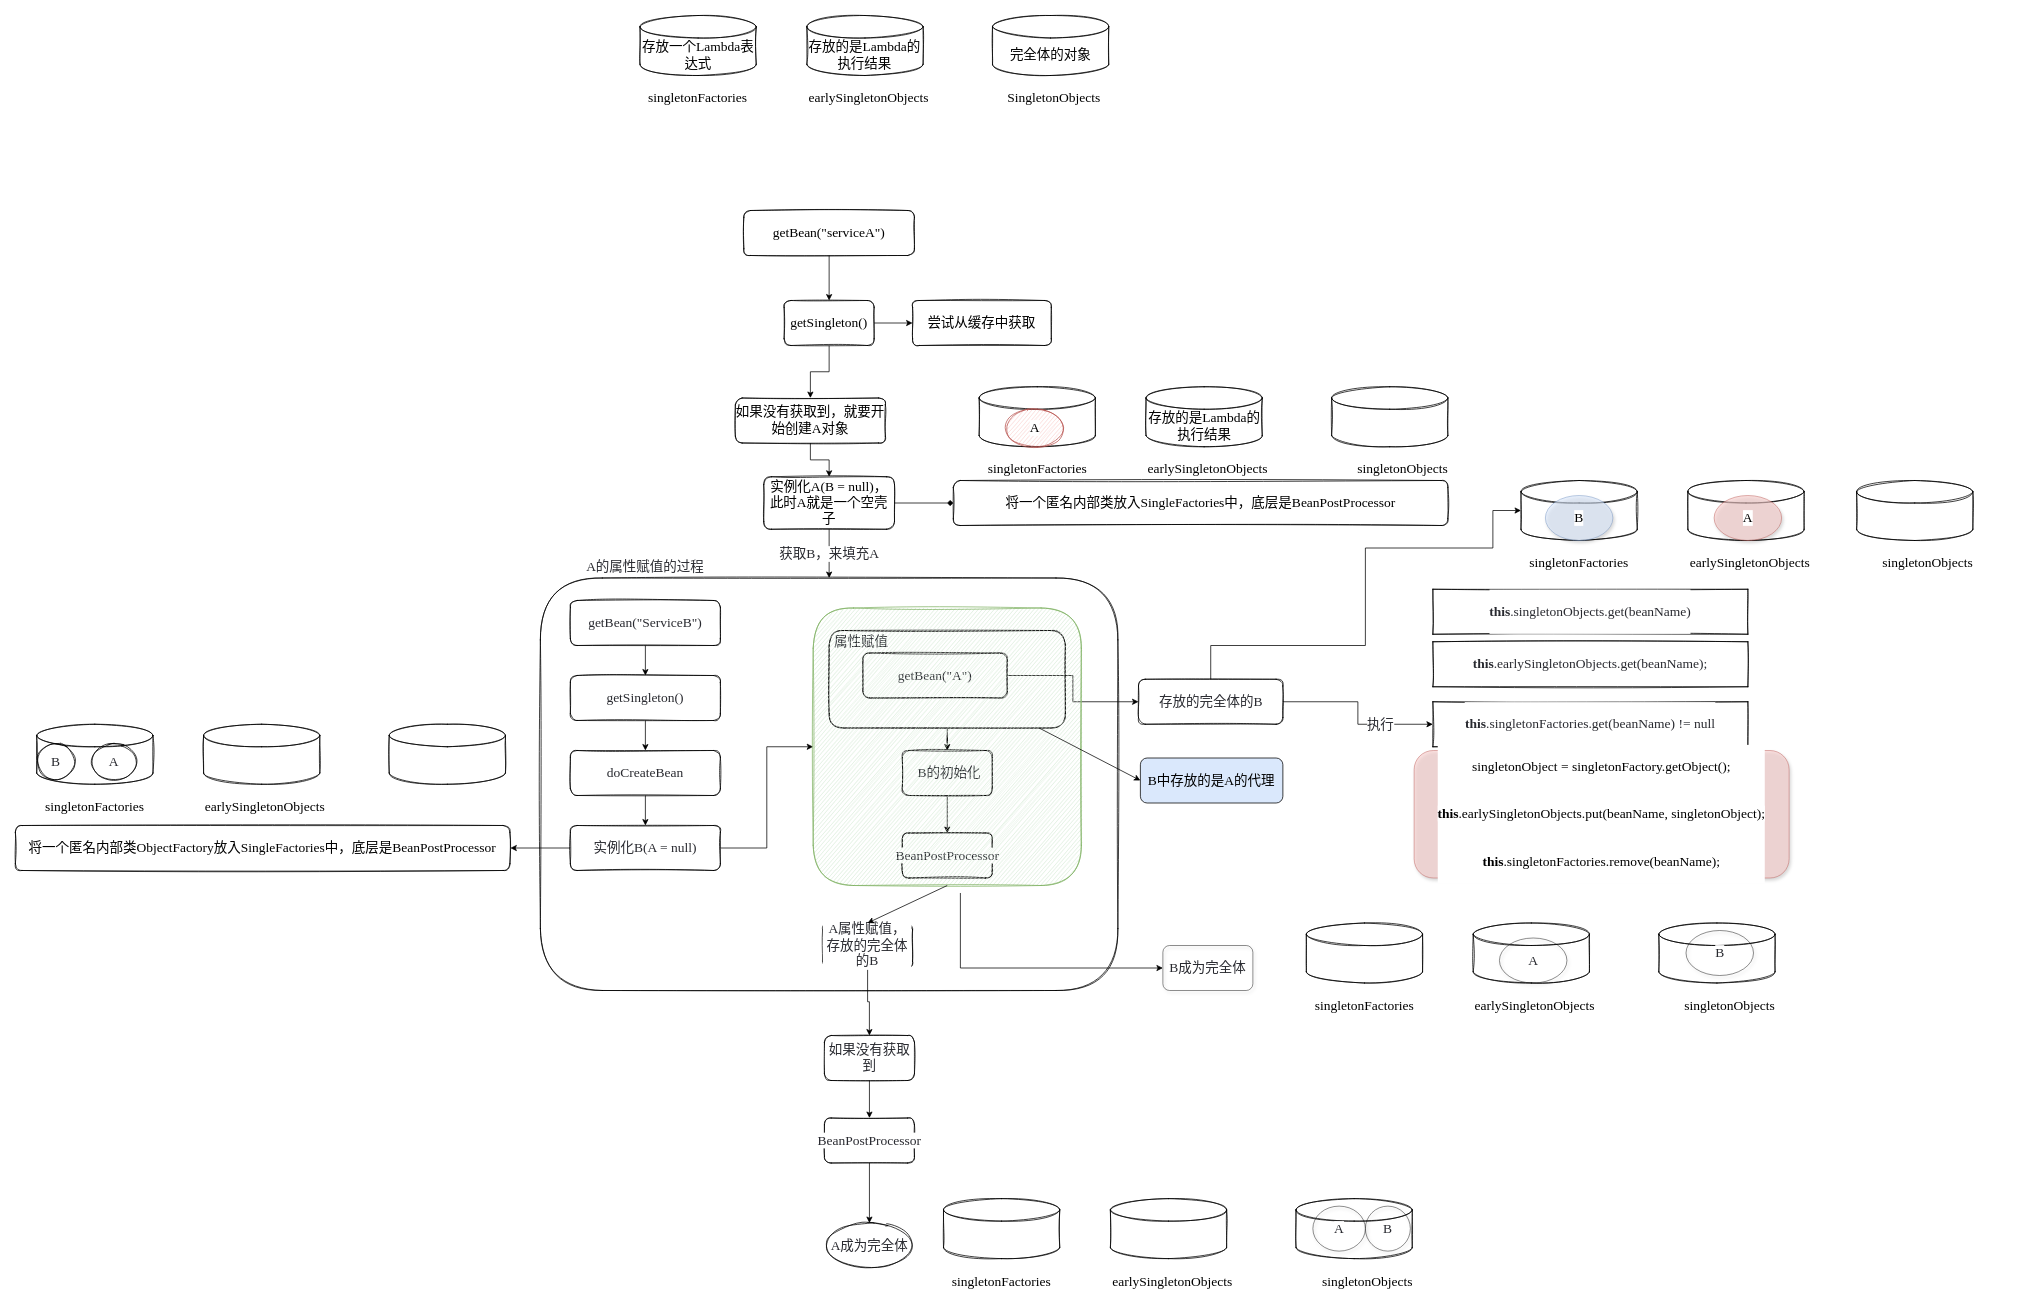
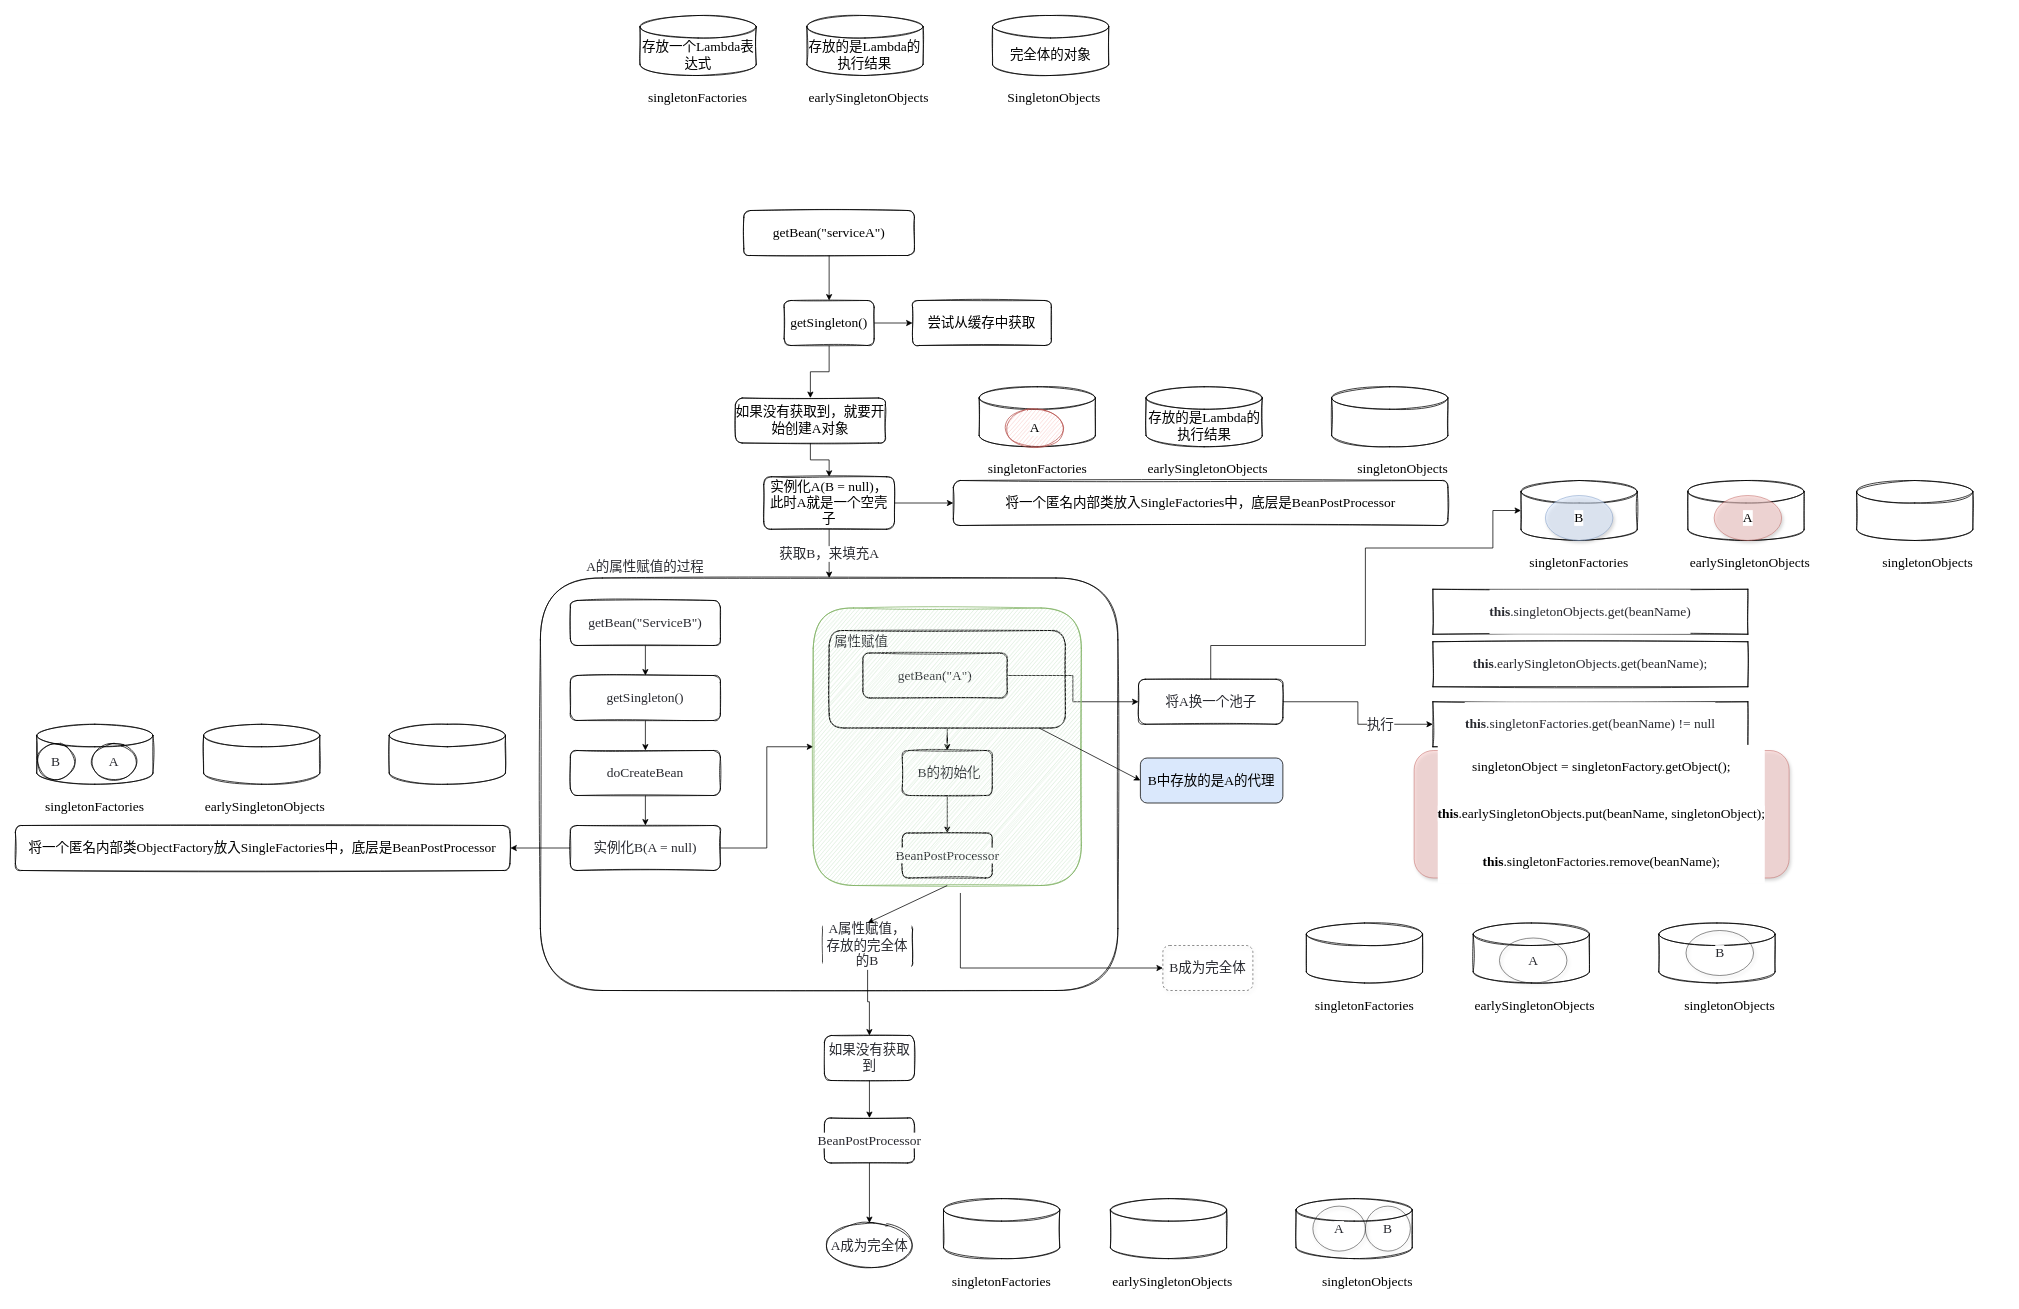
(946, 503) -> (947, 503)
(1211, 702) -> (1211, 702)
(1208, 968) -> (1208, 968)
